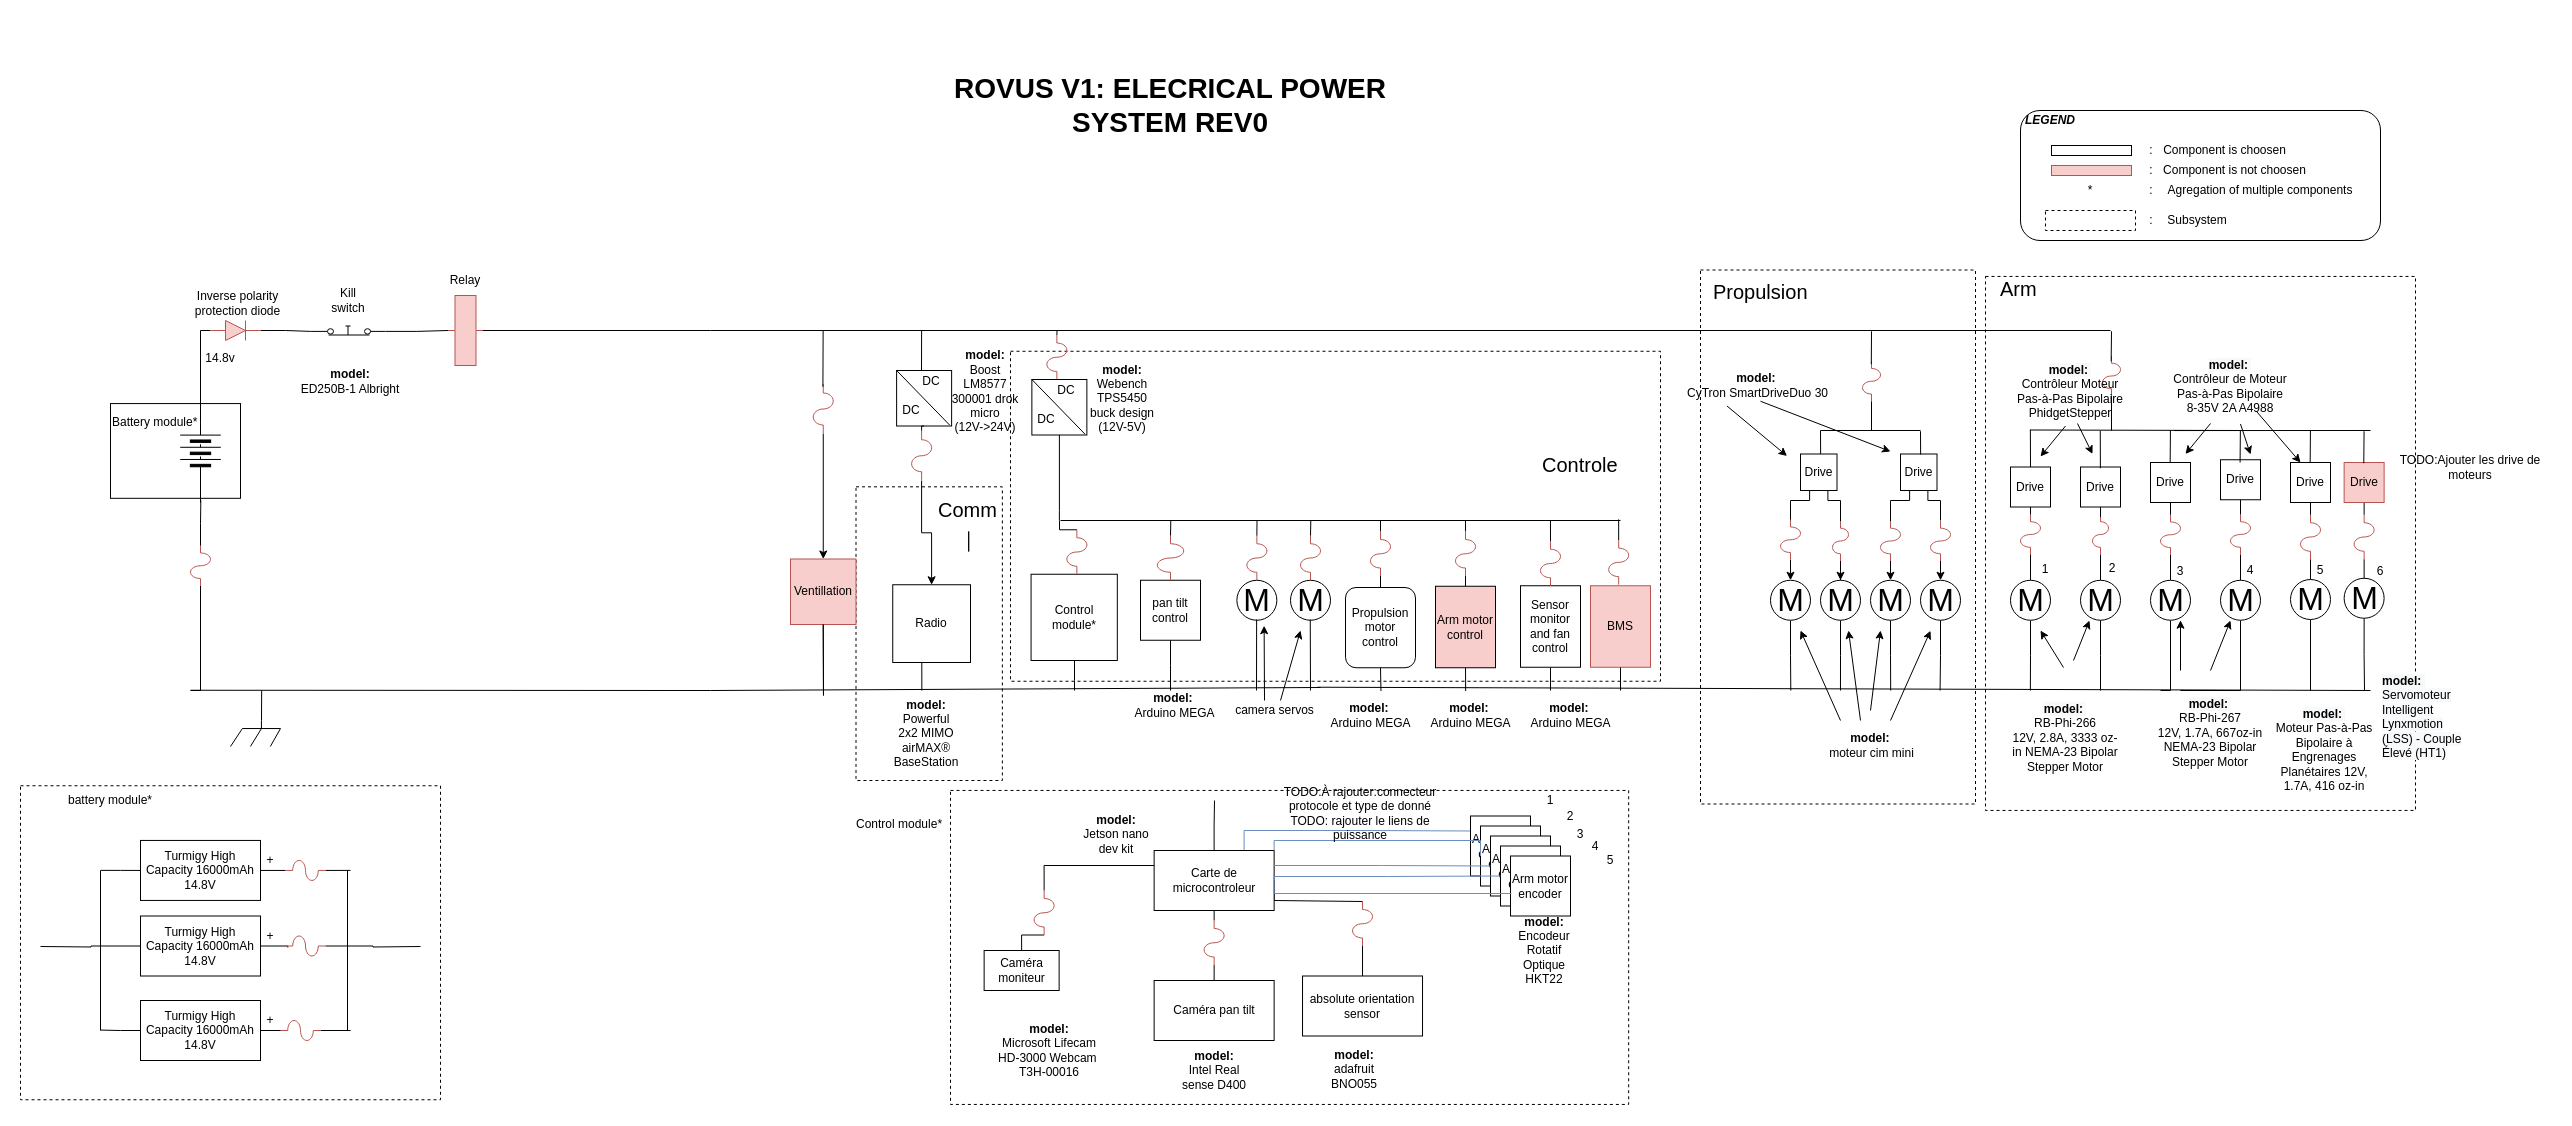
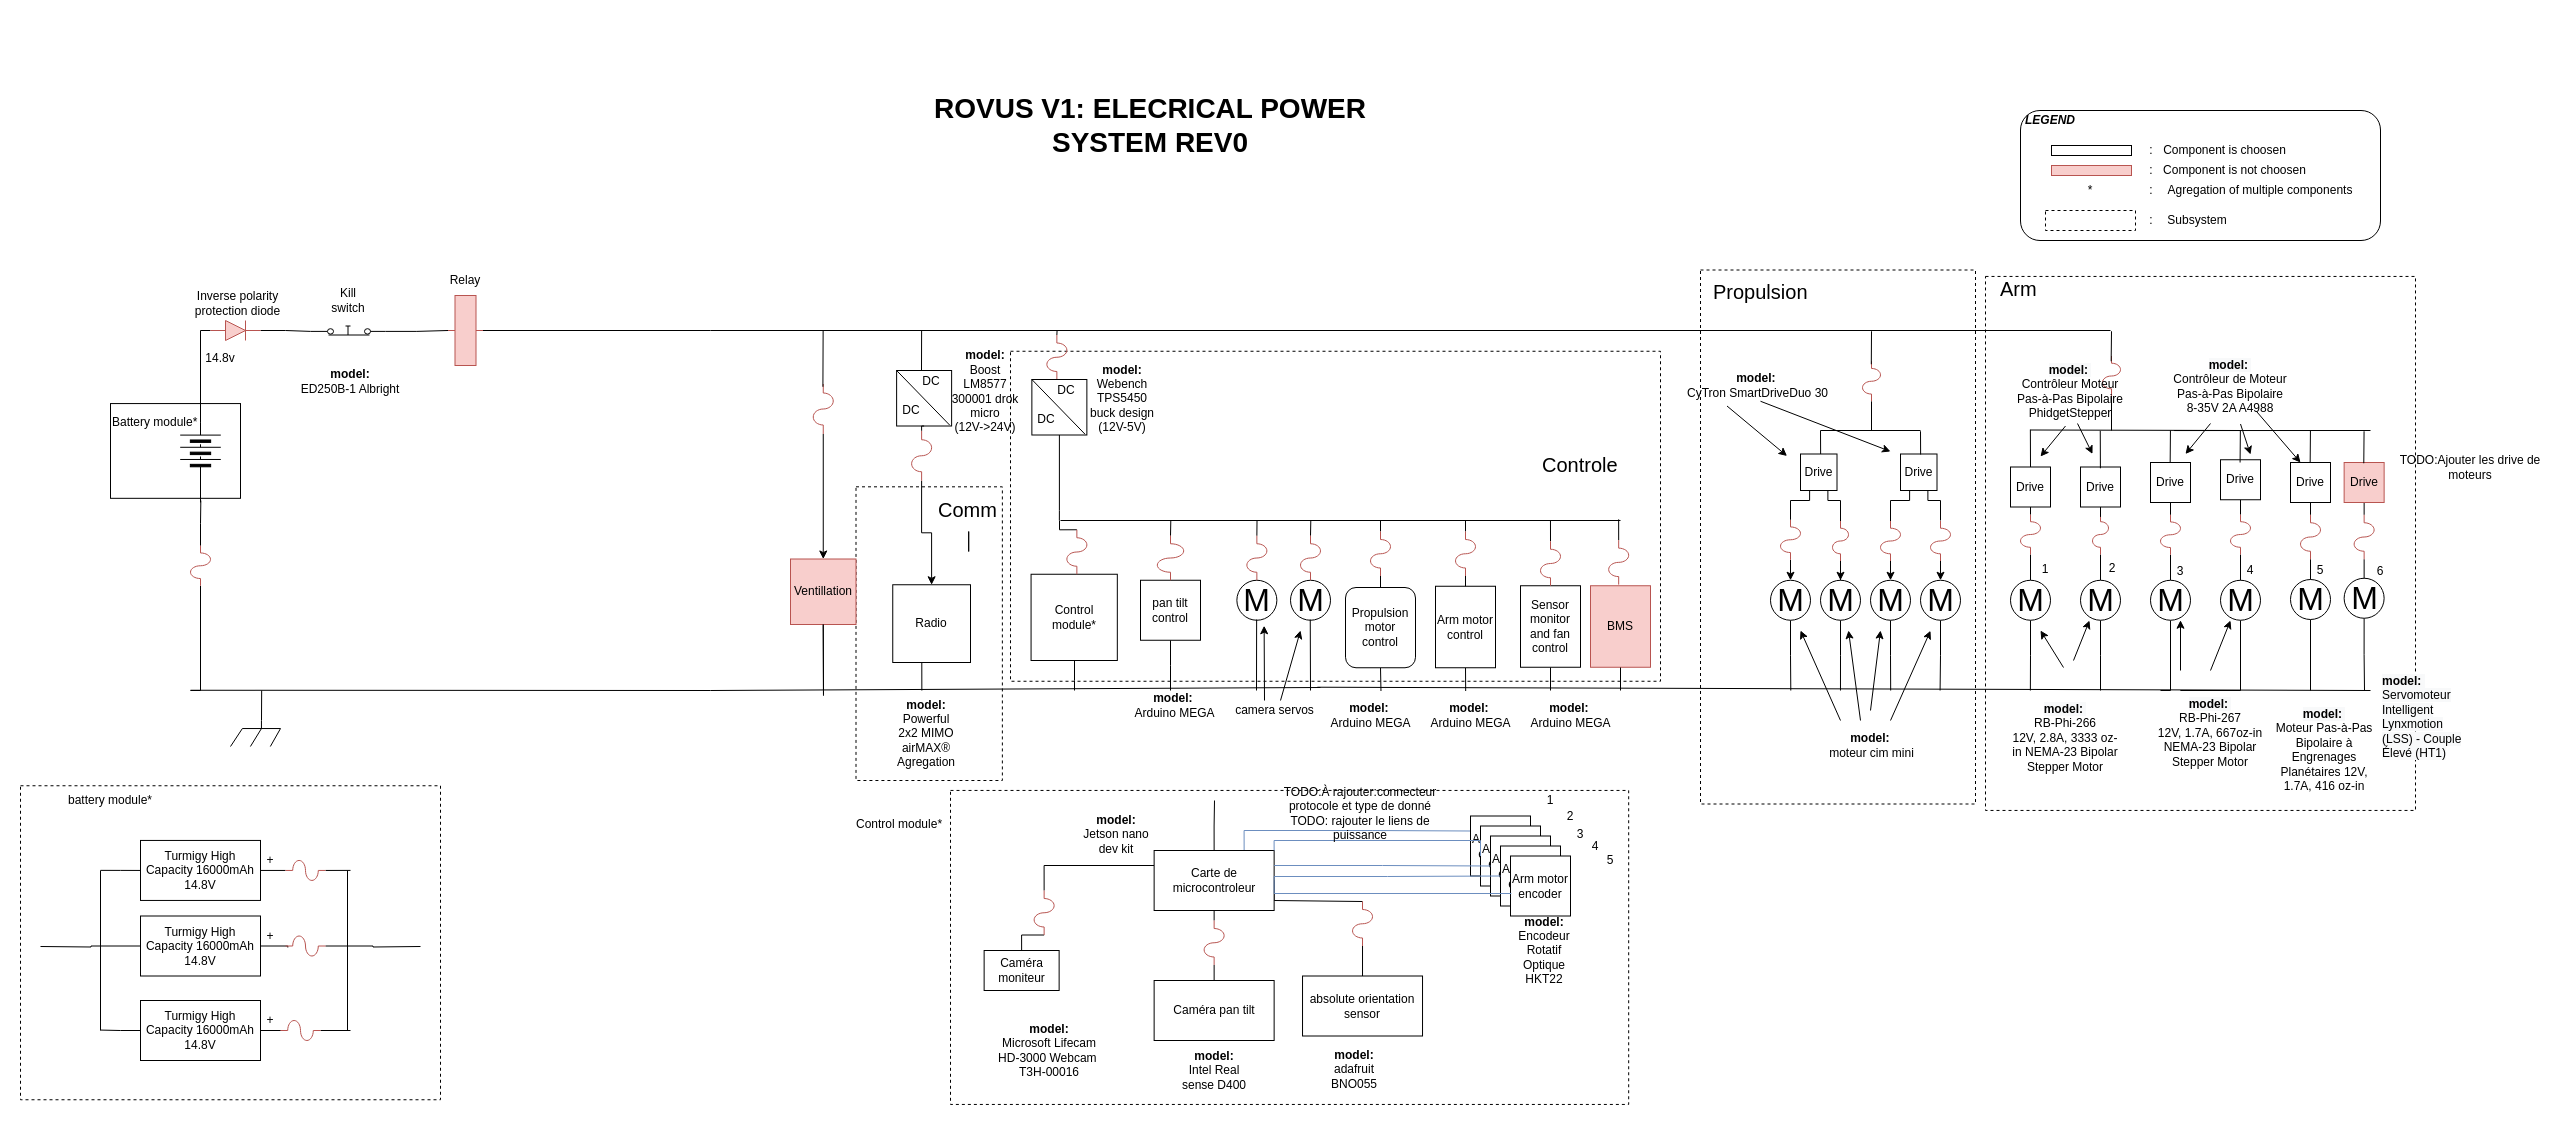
(1171, 106) -> (1151, 126)
(1466, 627) -> (1466, 627)
(927, 734) -> (927, 734)
